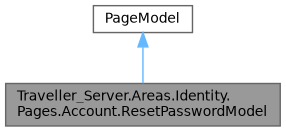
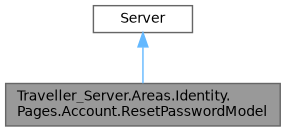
(143, 19) -> (143, 19)
